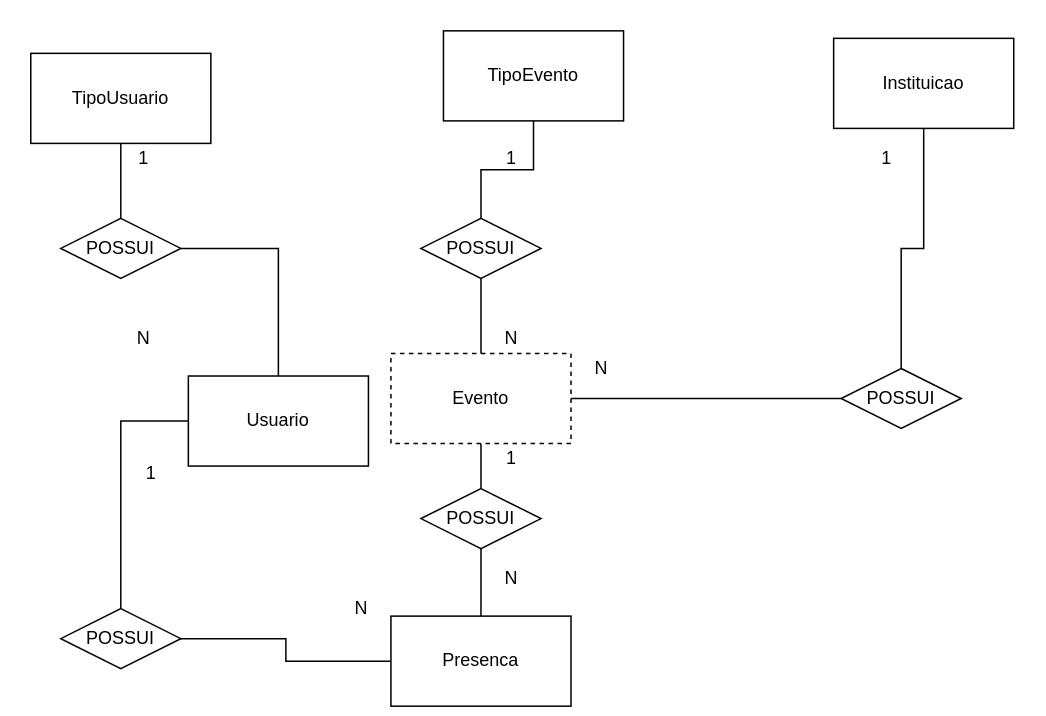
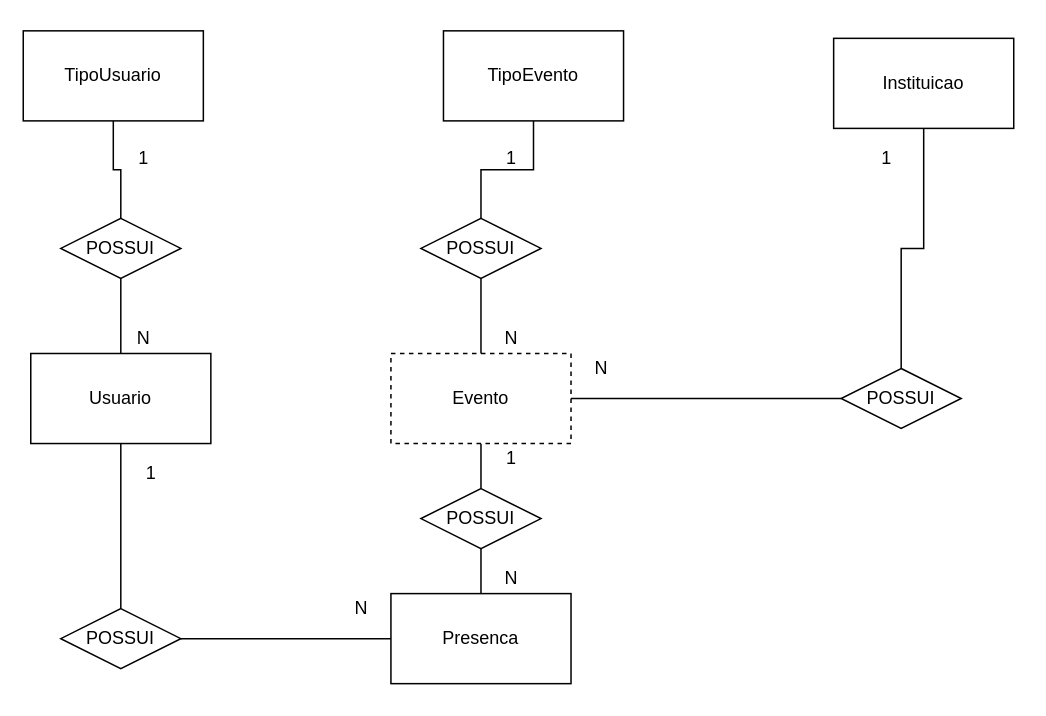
(121, 98) -> (113, 76)
(278, 421) -> (121, 398)
(481, 661) -> (481, 638)
